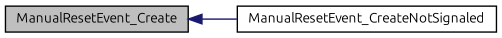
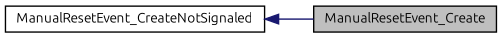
(219, 19) -> (296, 19)
